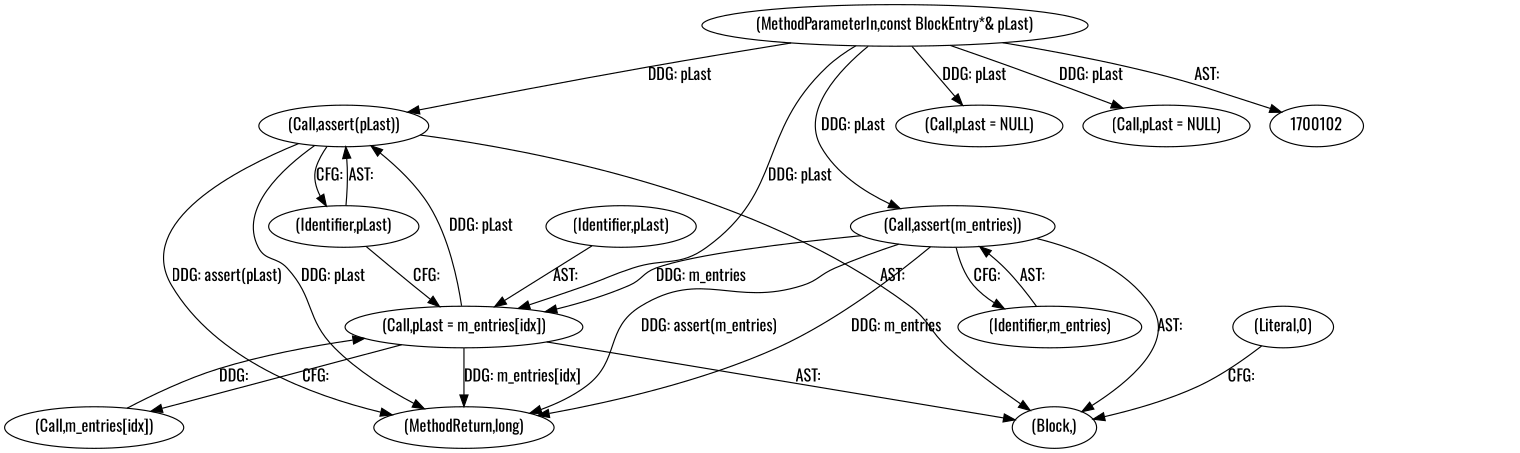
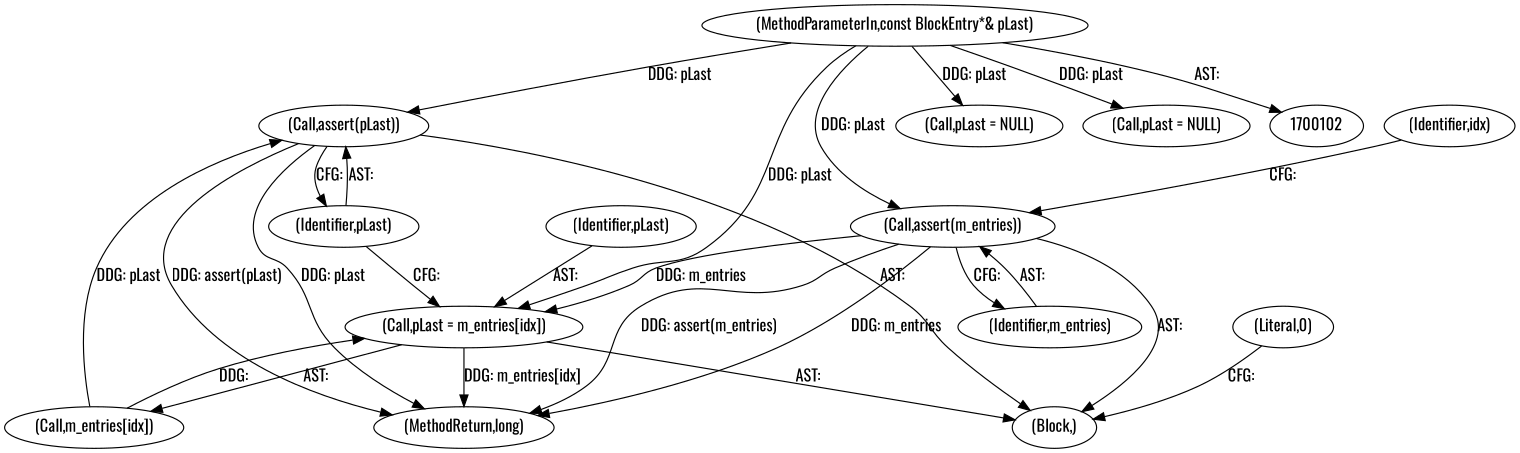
none -> (1450, 126)
(437, 220) -> (118, 234)
(318, 377) -> (318, 377)
